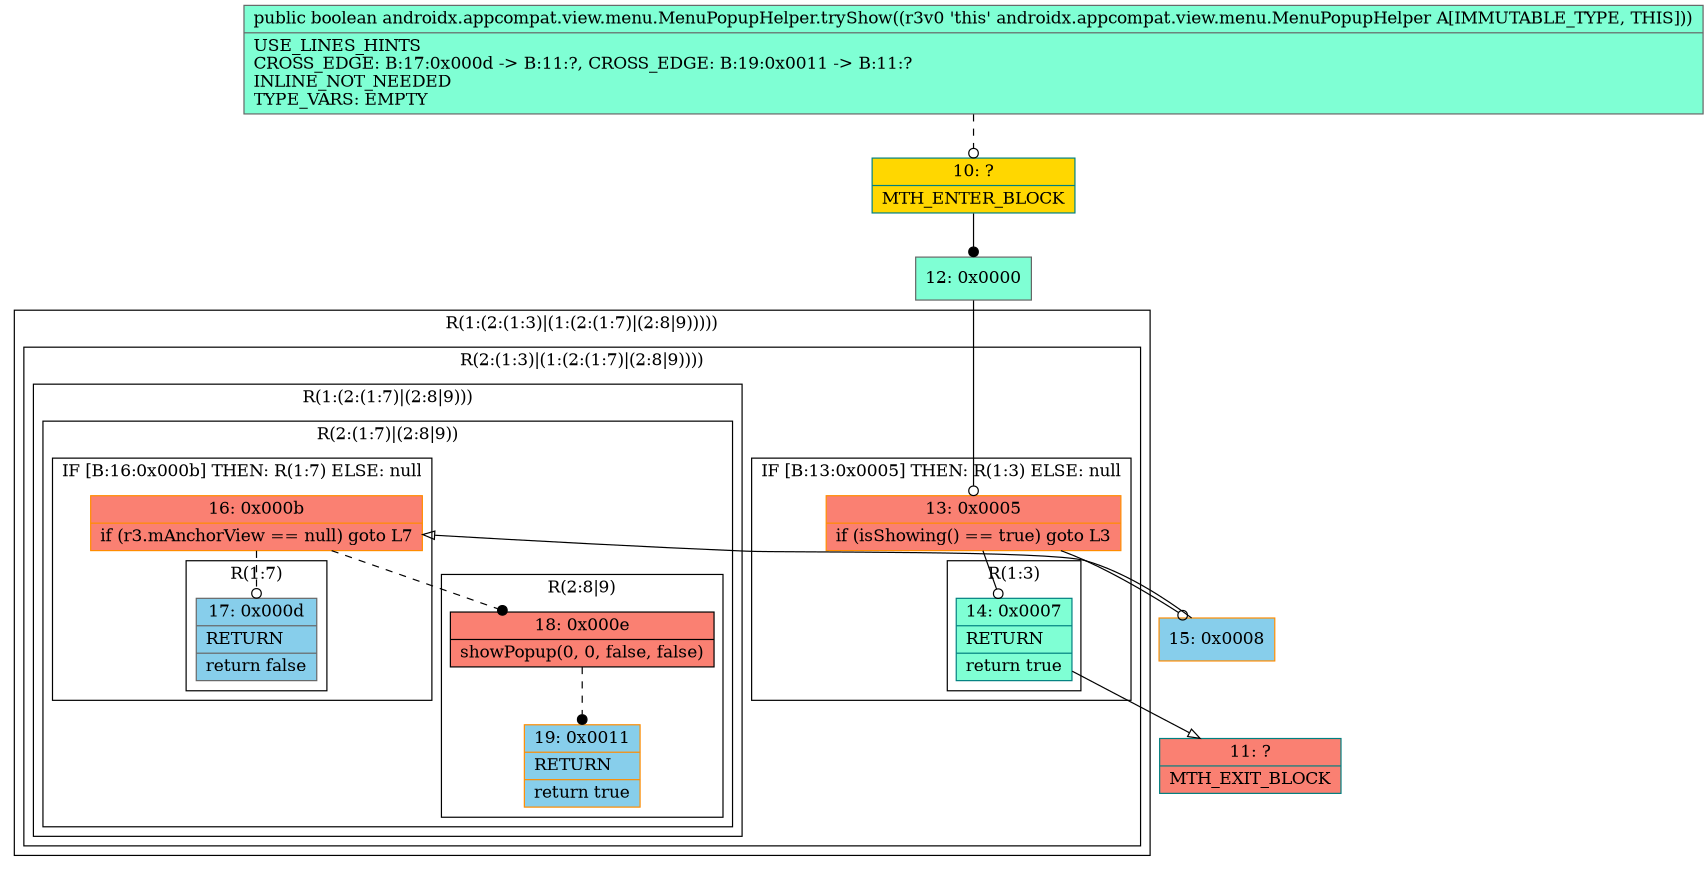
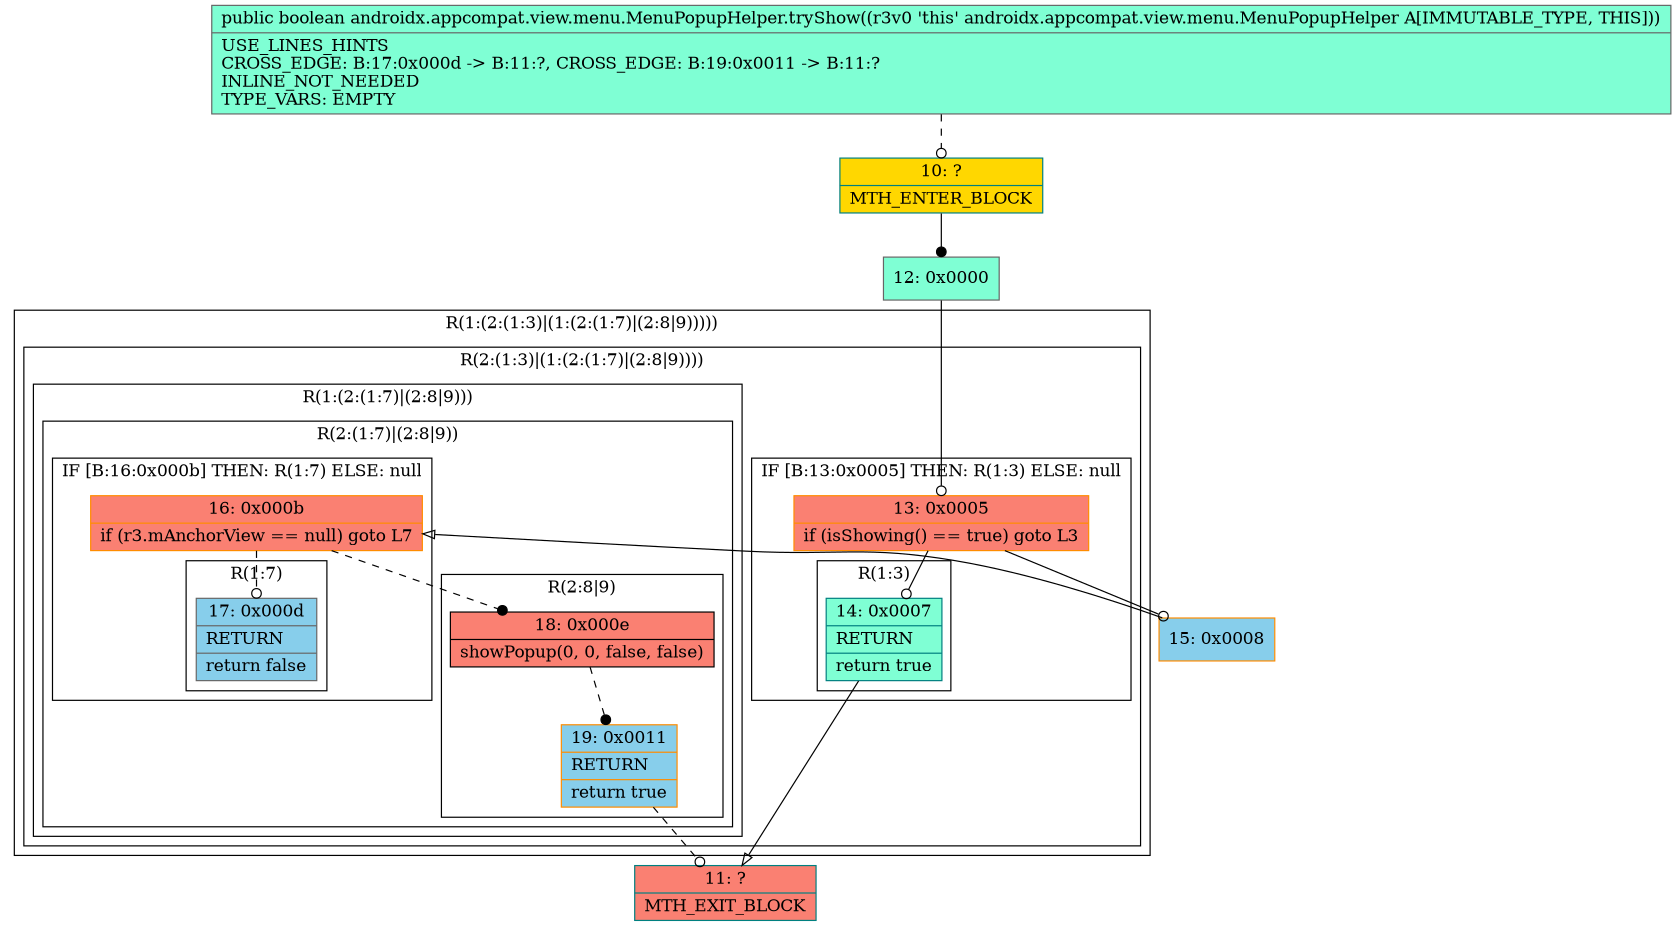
none -> (675, 833)
